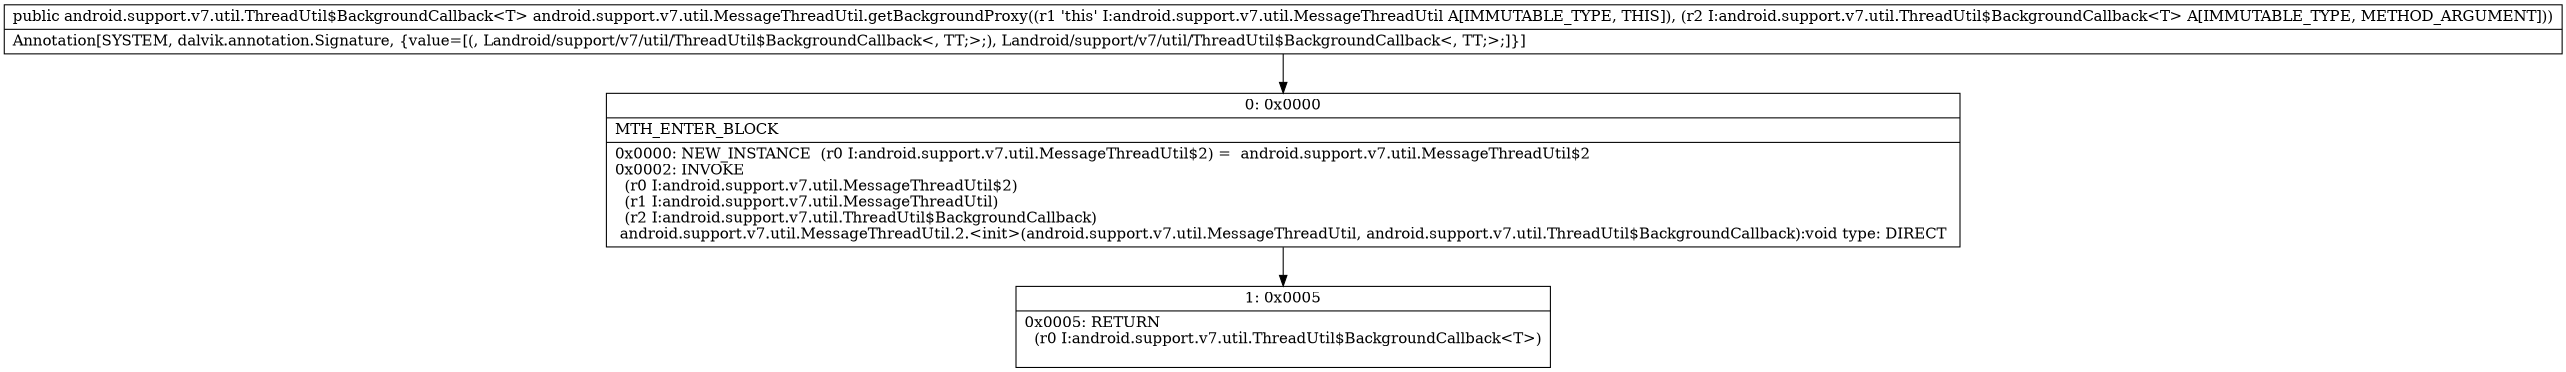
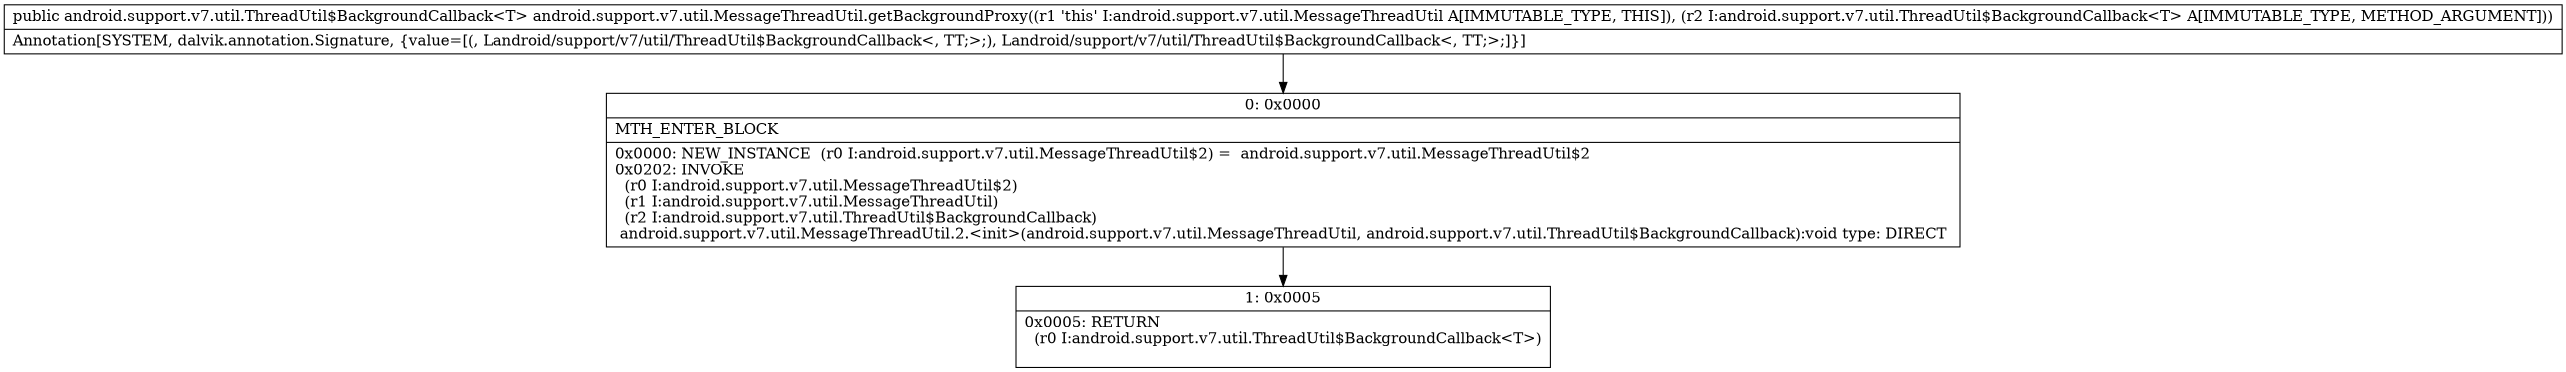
(685, 170) -> (685, 170)
